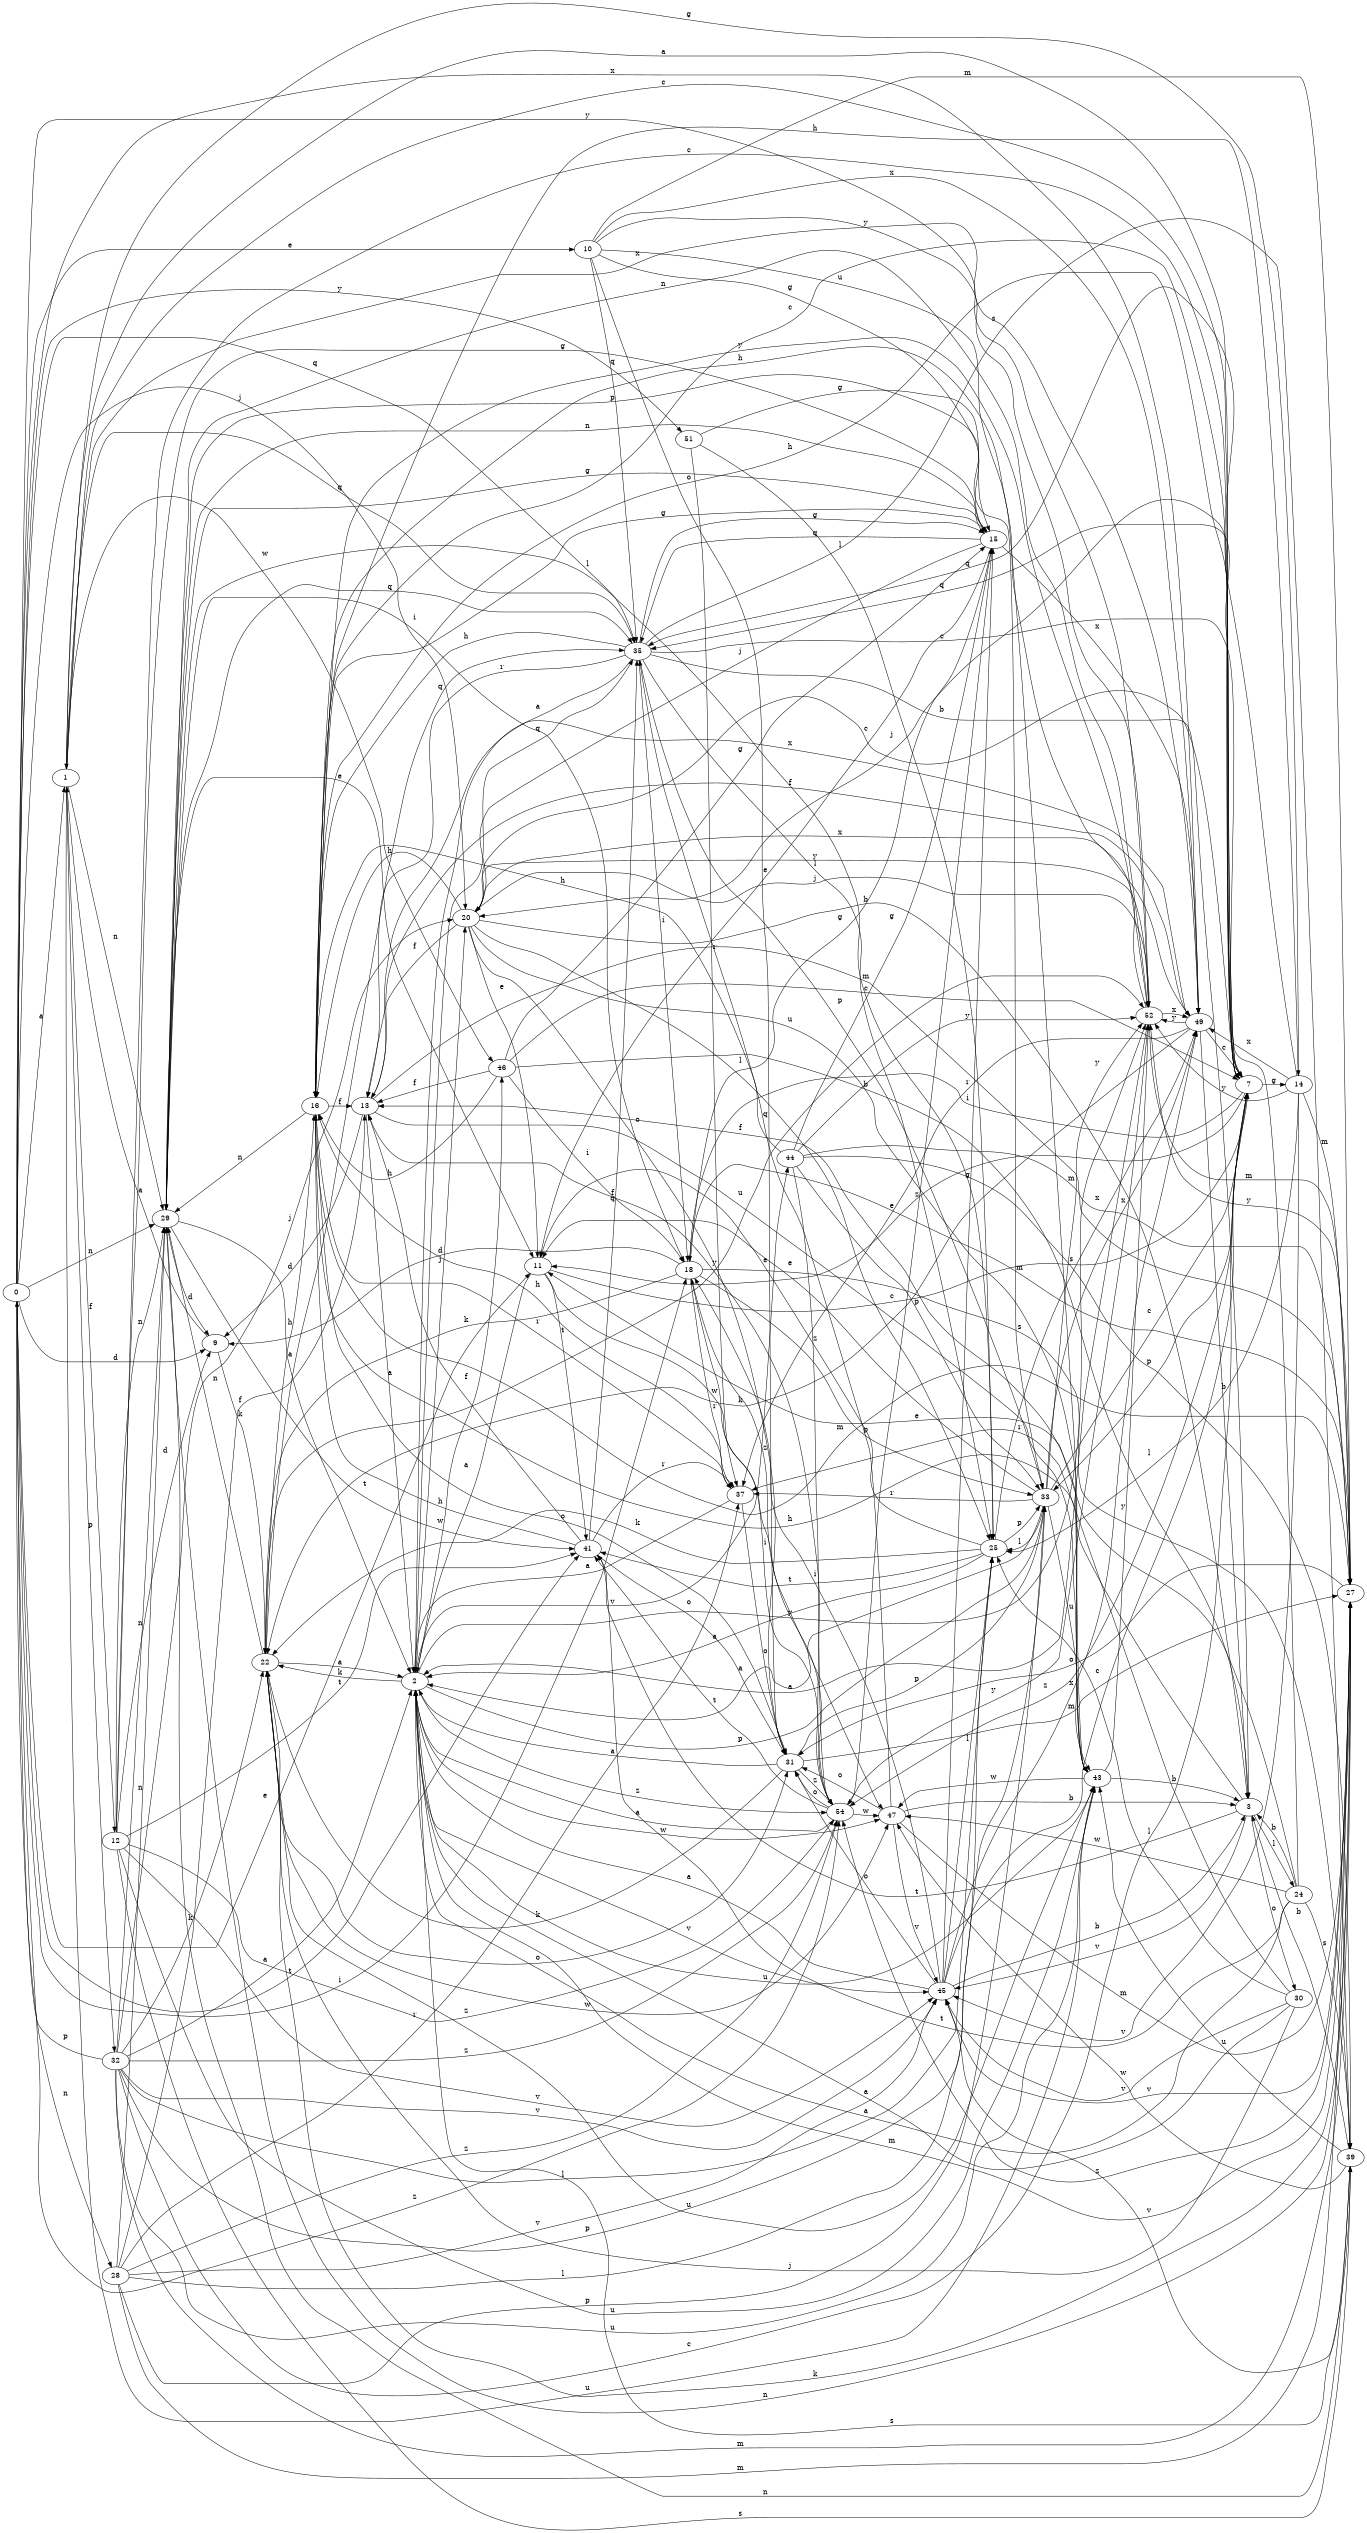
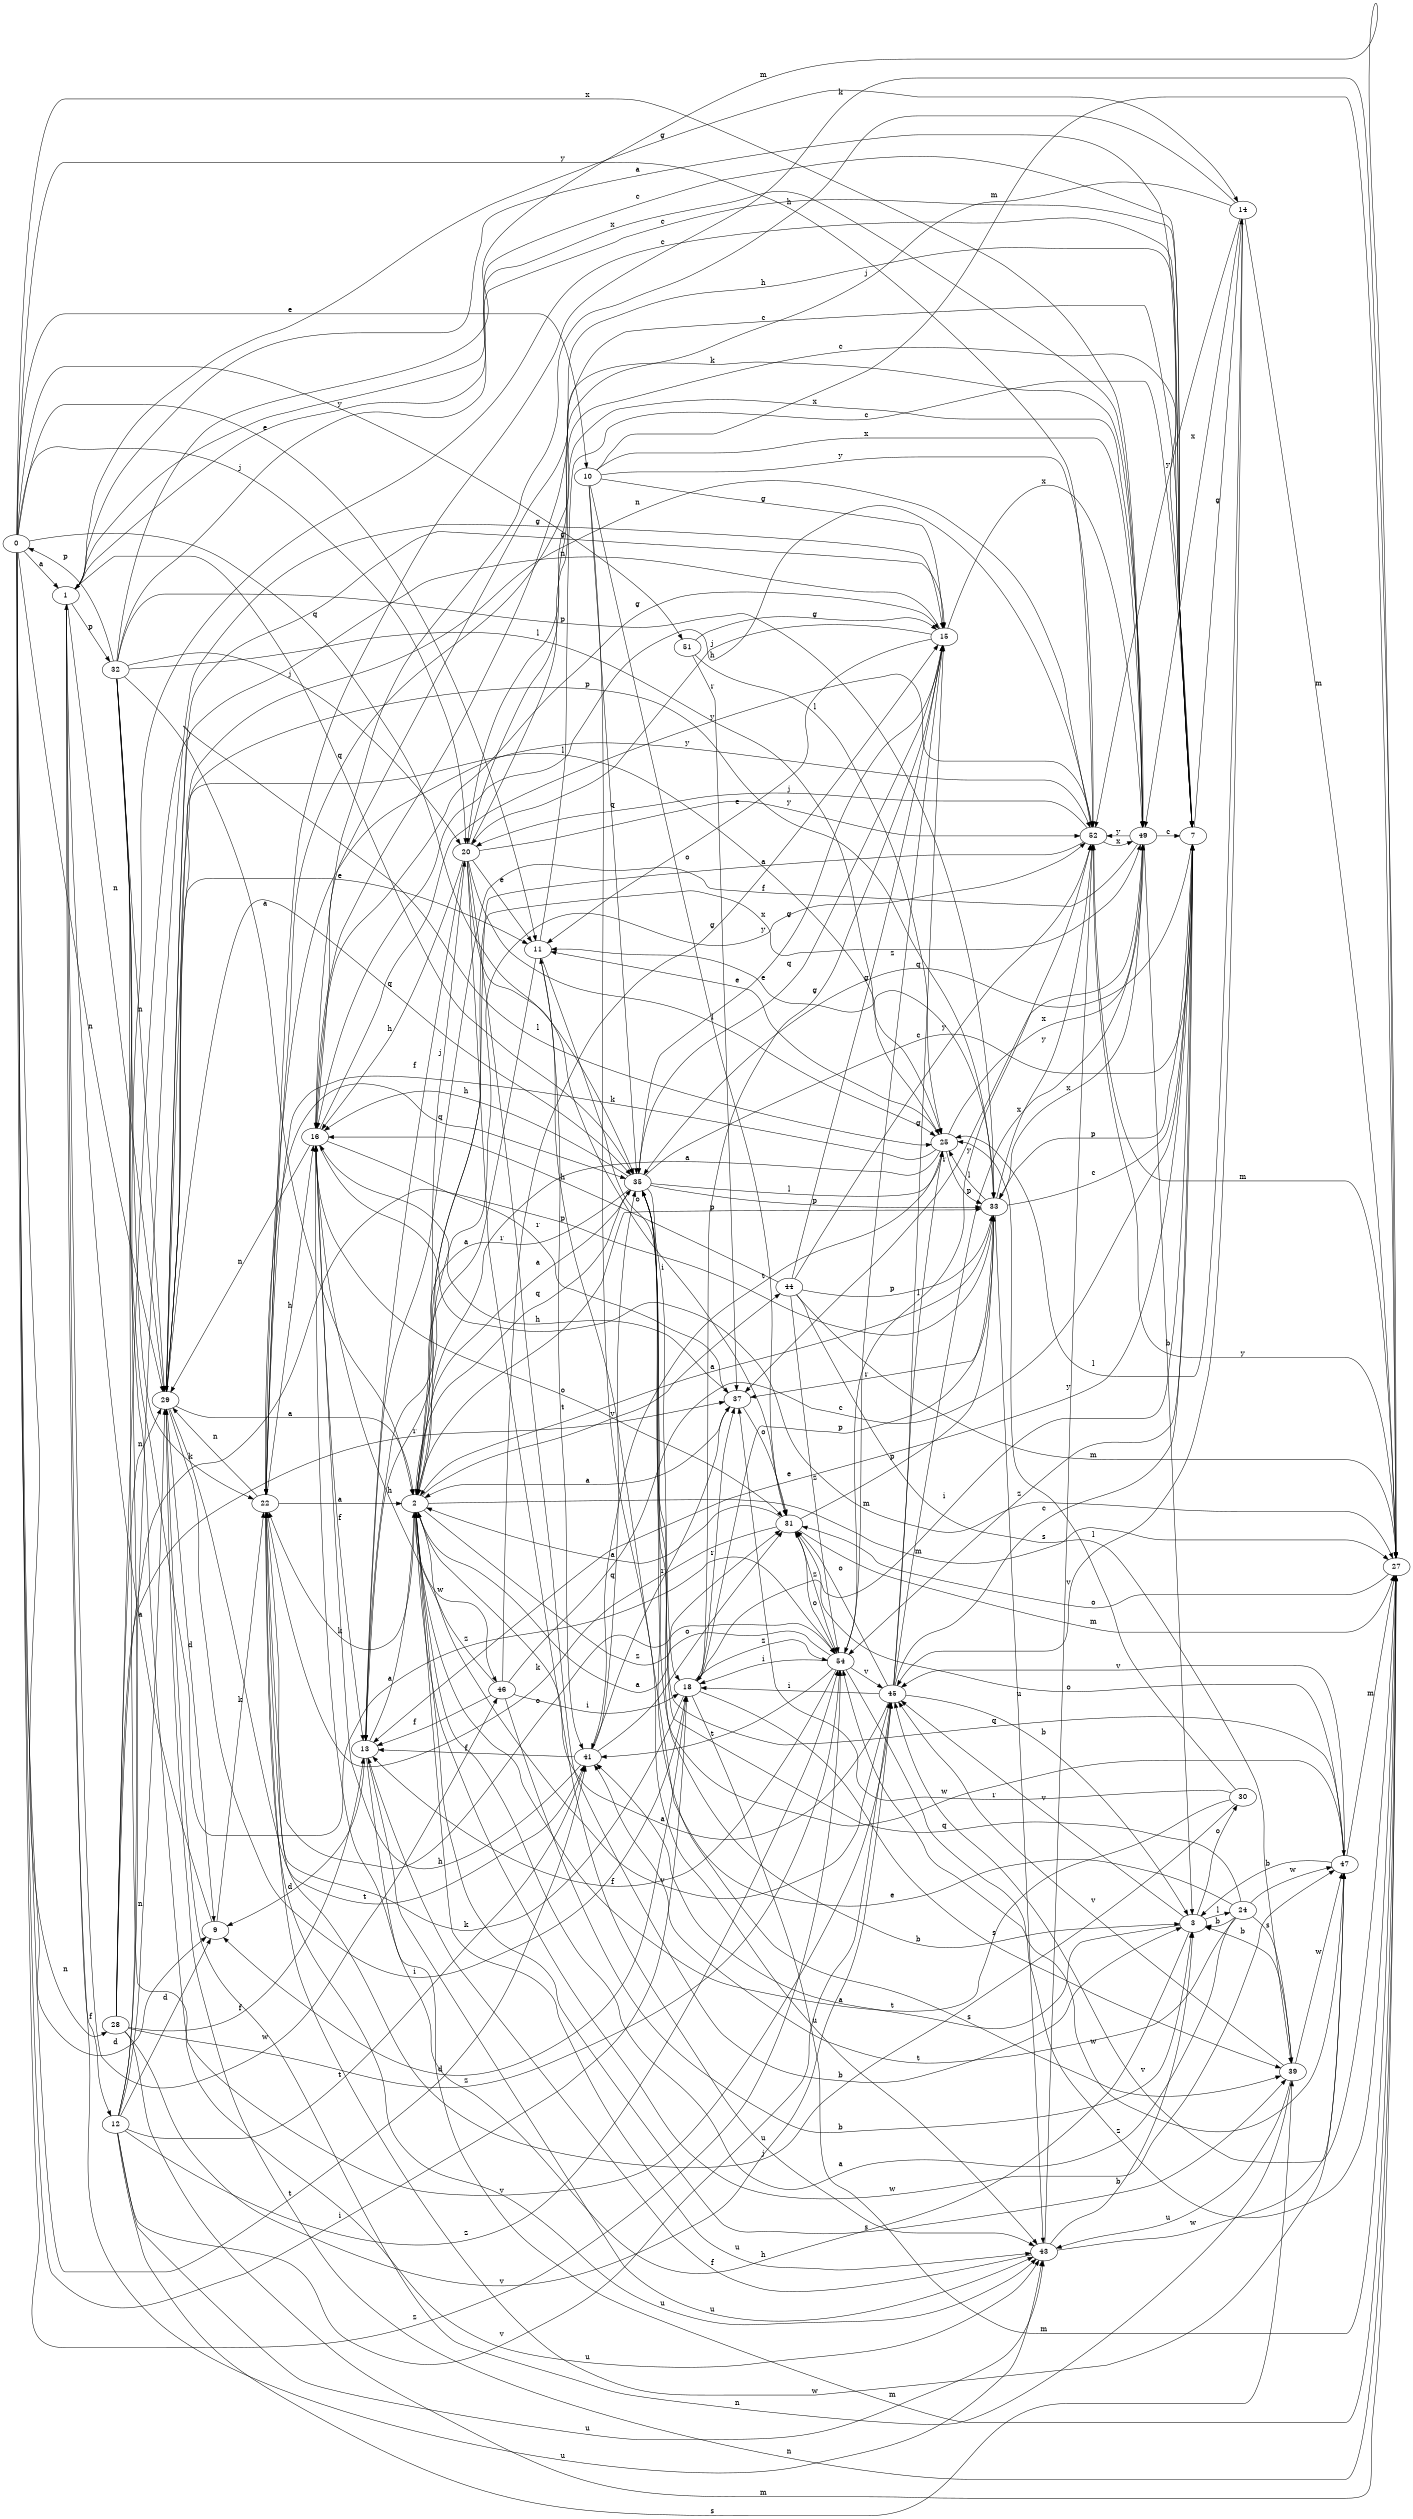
(908, 1207) -> (943, 1438)
(1112, 2098) -> (864, 1676)
